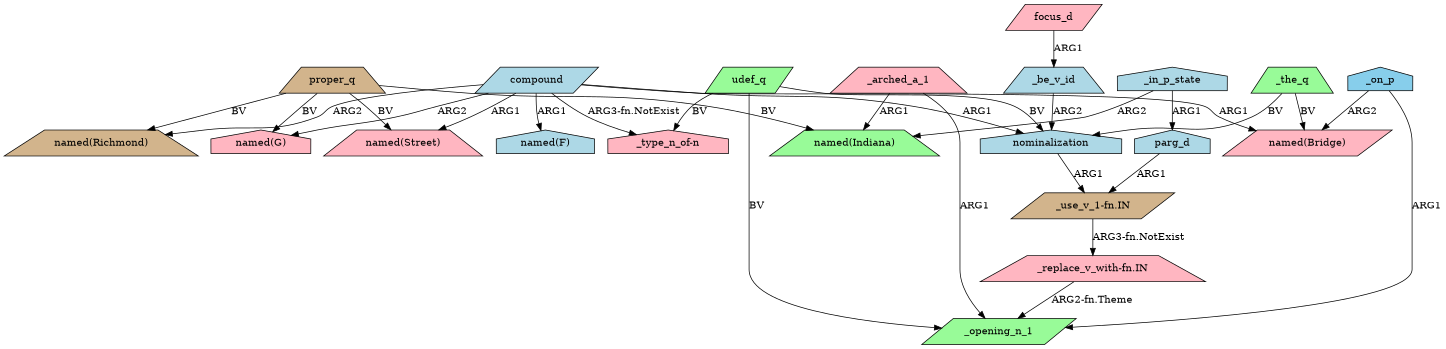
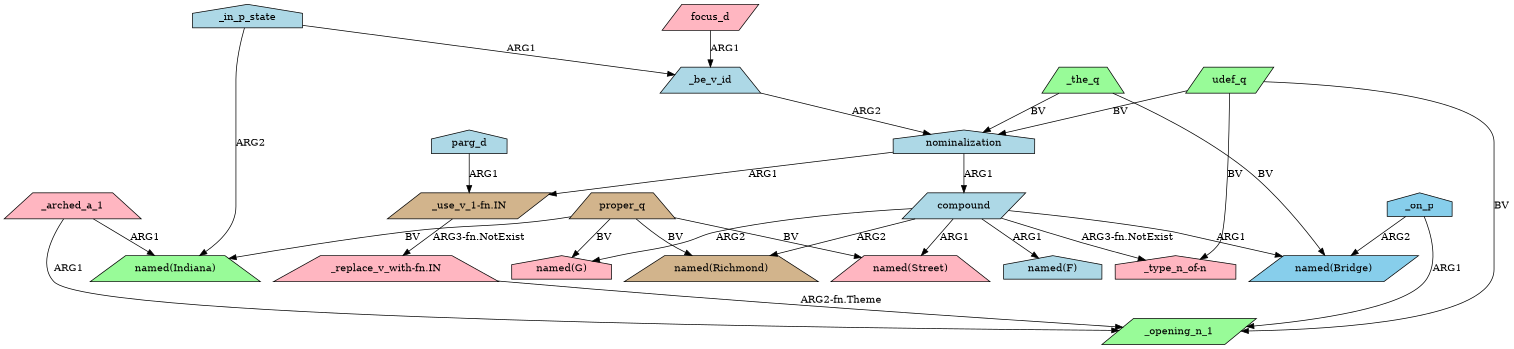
(855, 99) -> (964, 170)
(1172, 107) -> (485, 50)
(1307, 143) -> (1334, 269)
